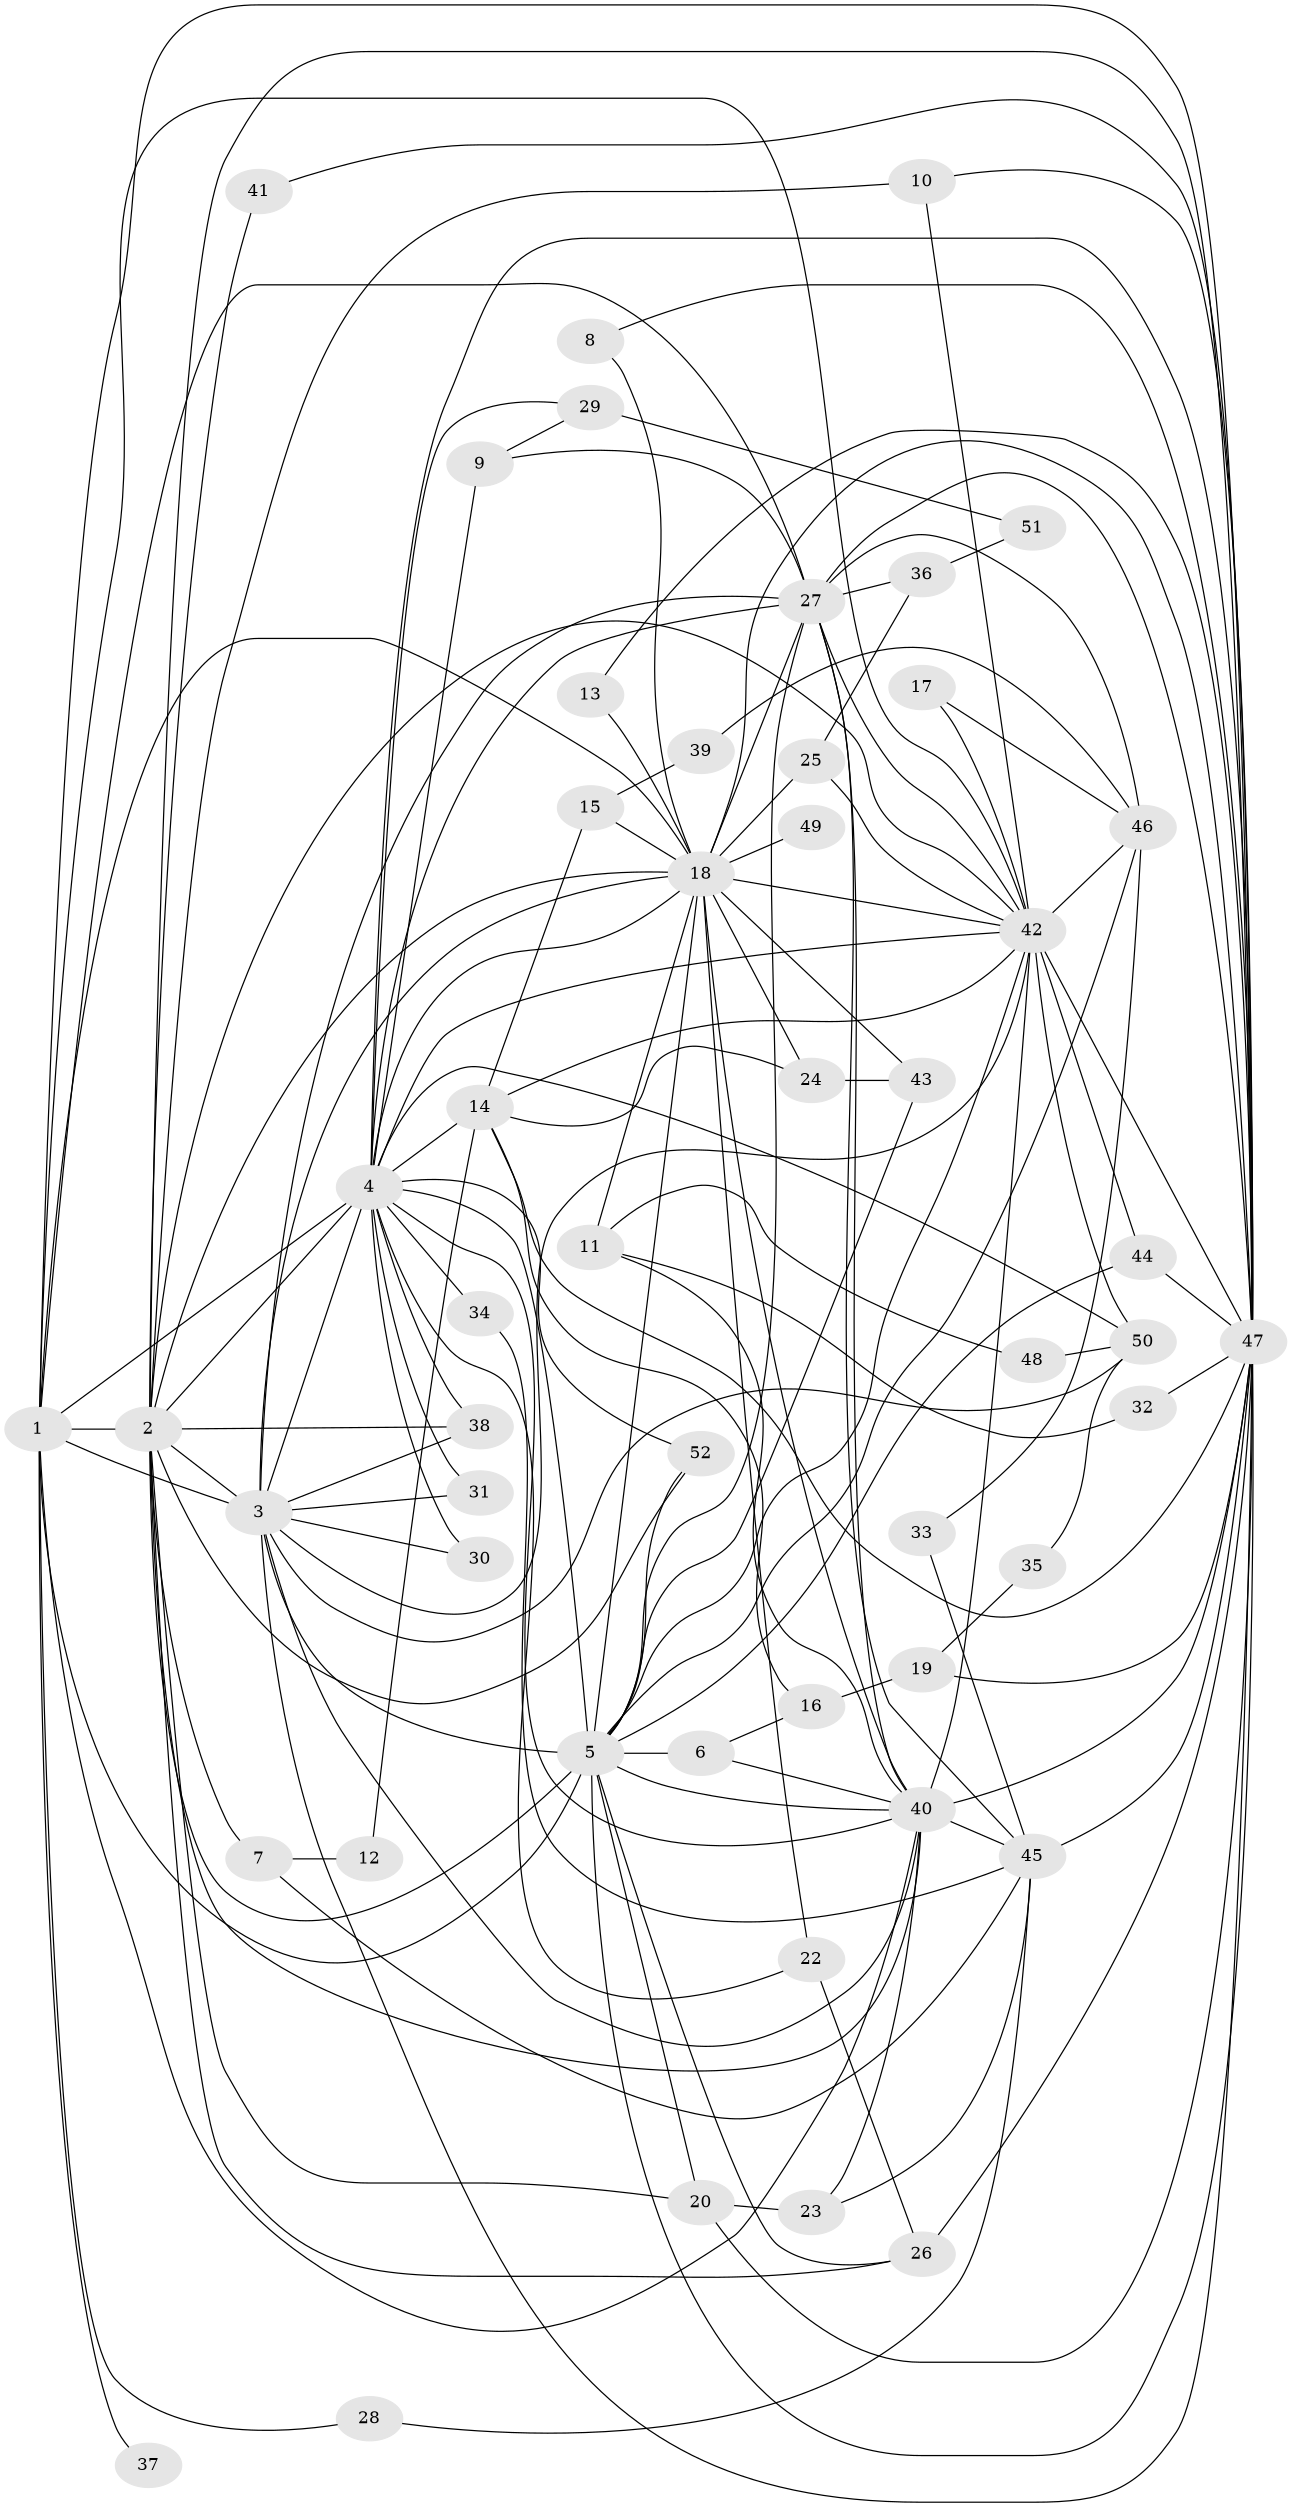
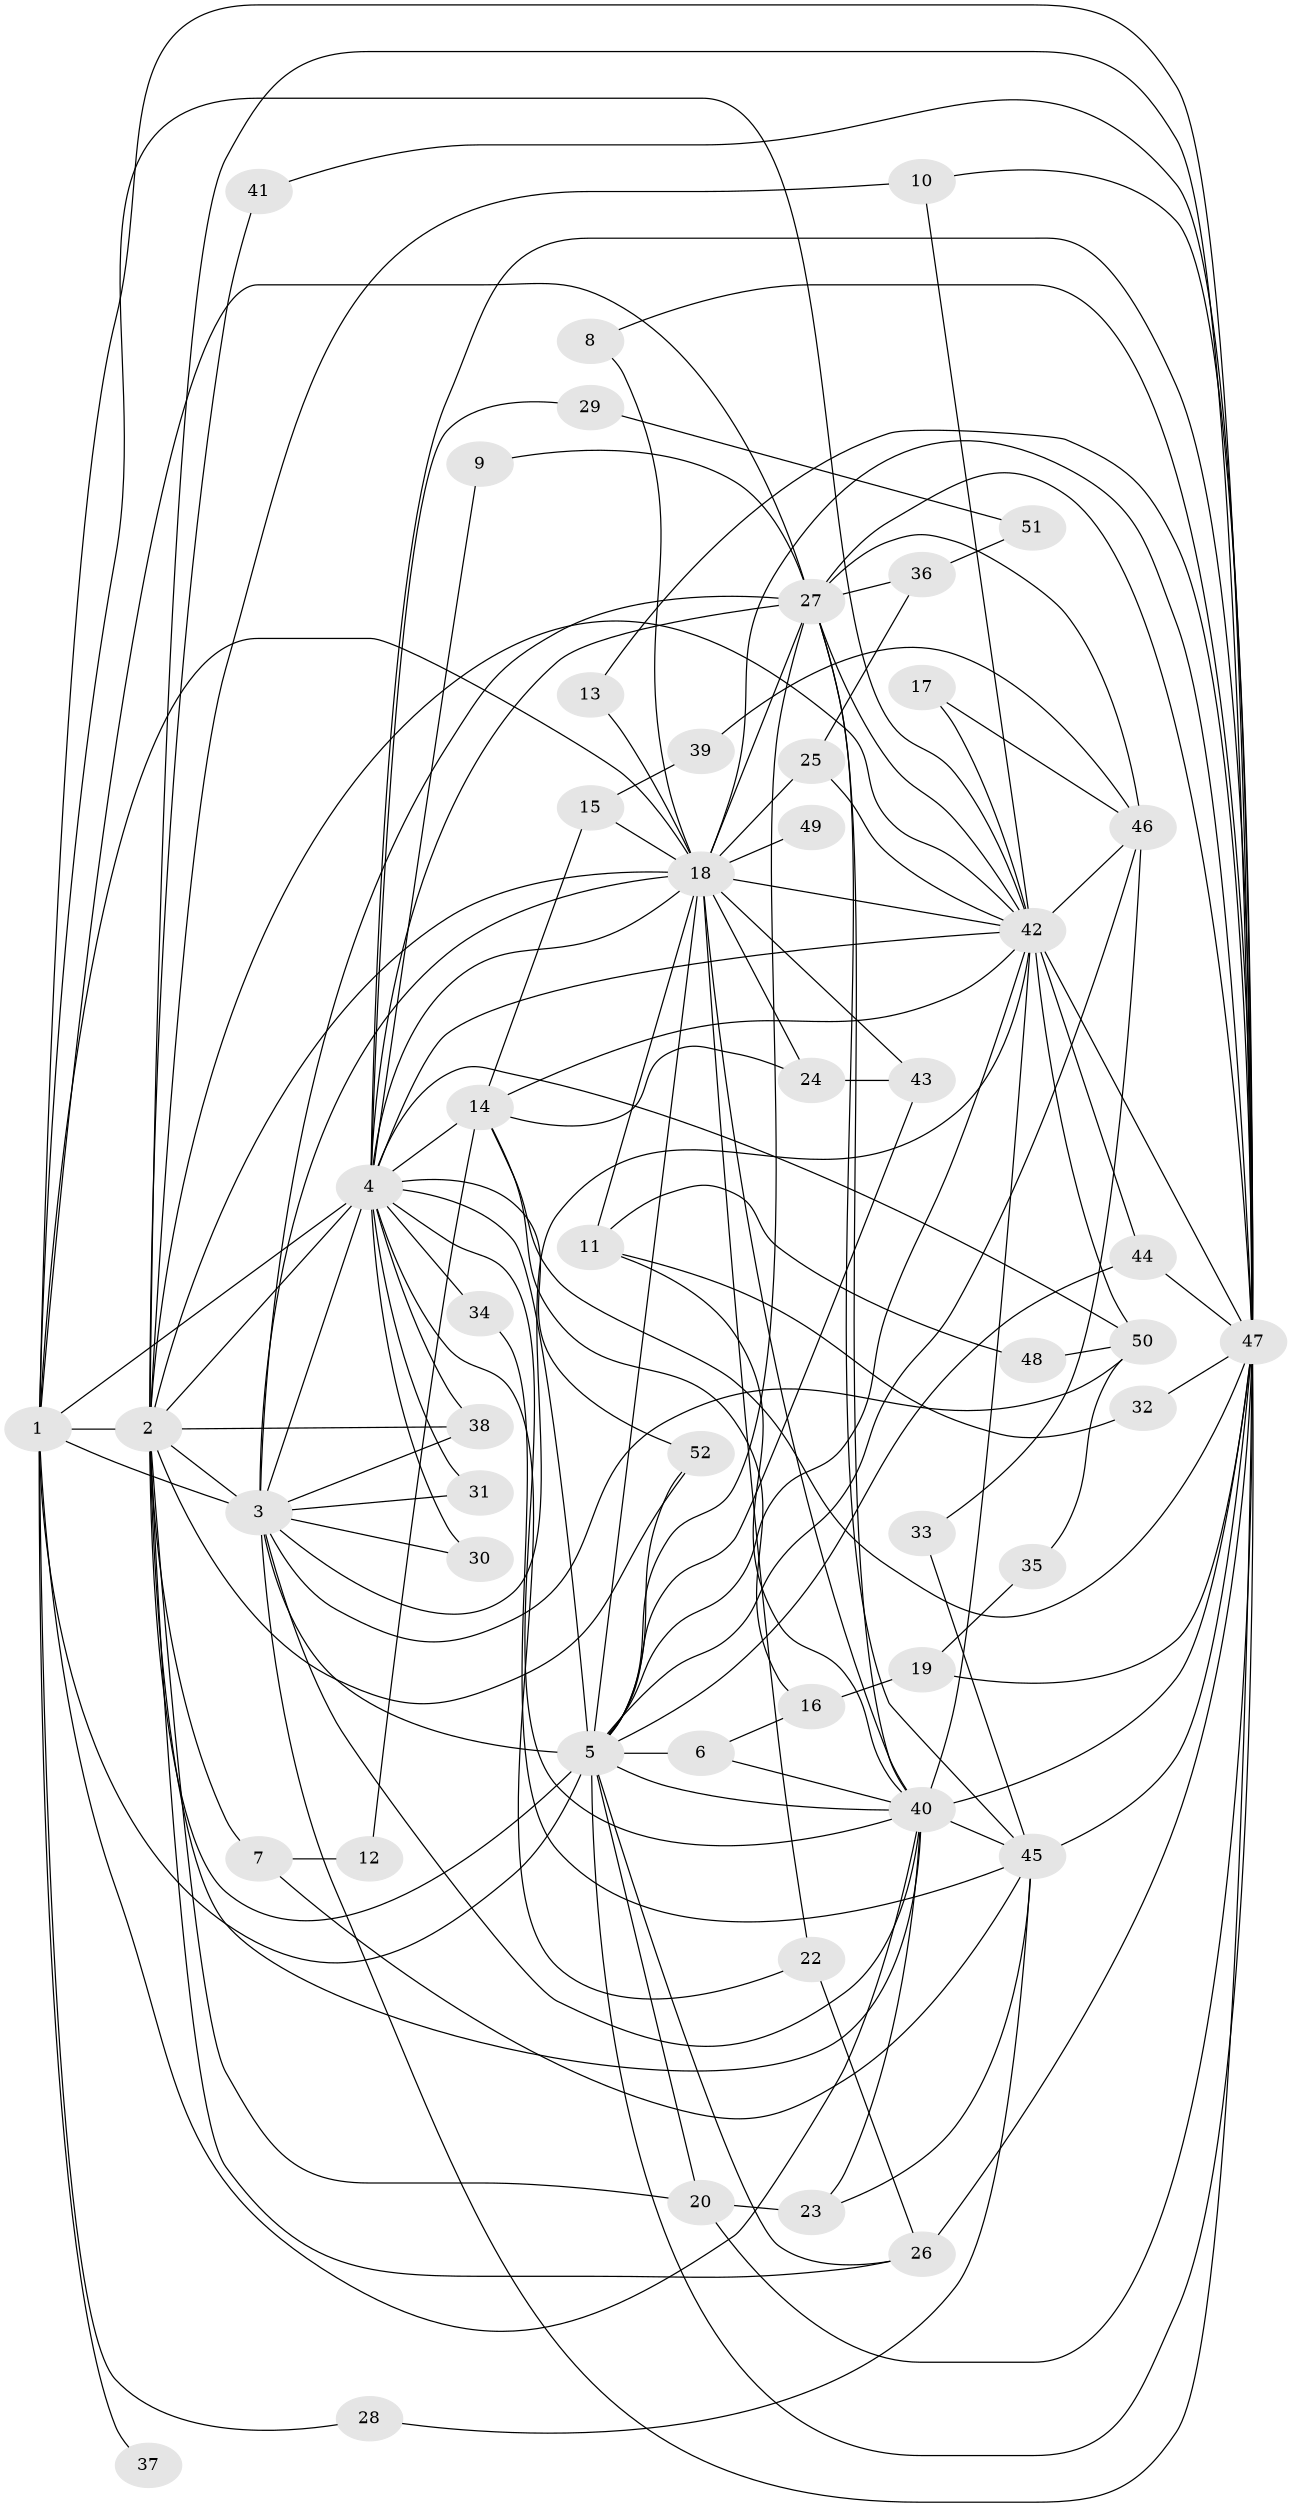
(535, 436) -> none
